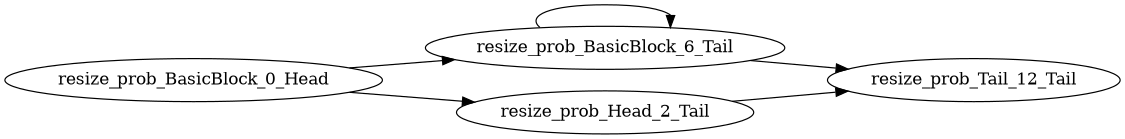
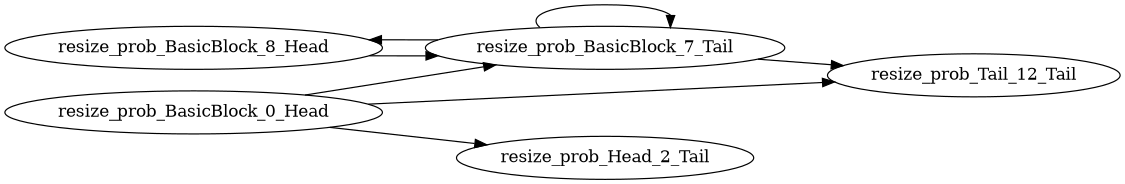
none -> (194, 48)
(605, 48) -> (605, 48)
(784, 97) -> (595, 93)
